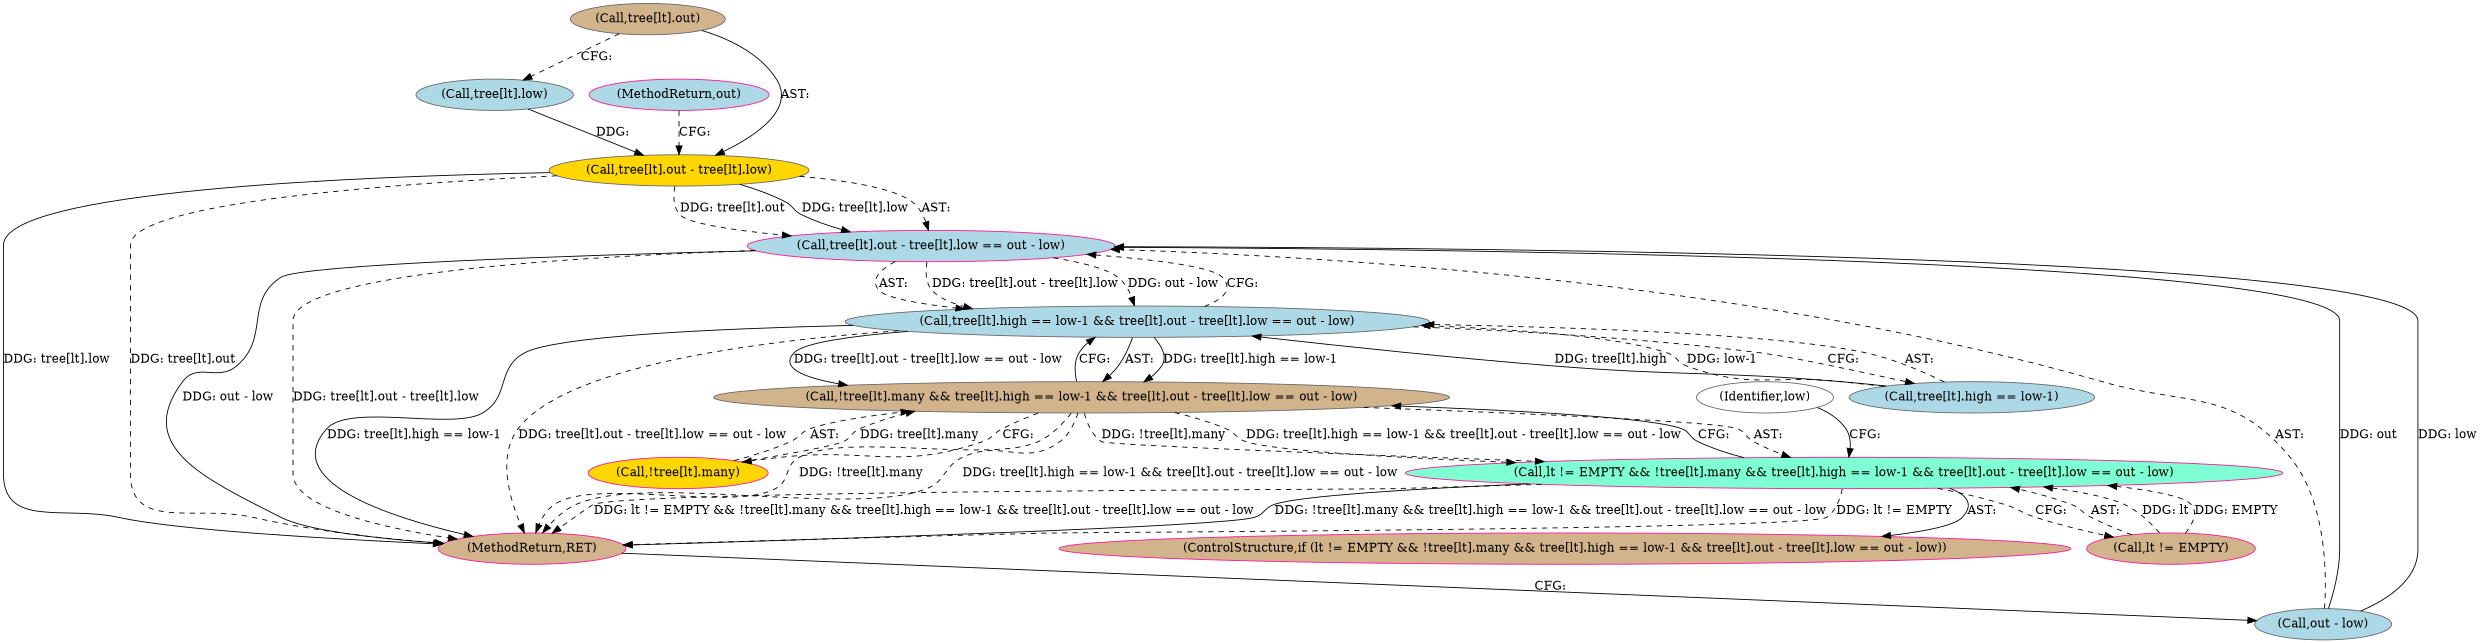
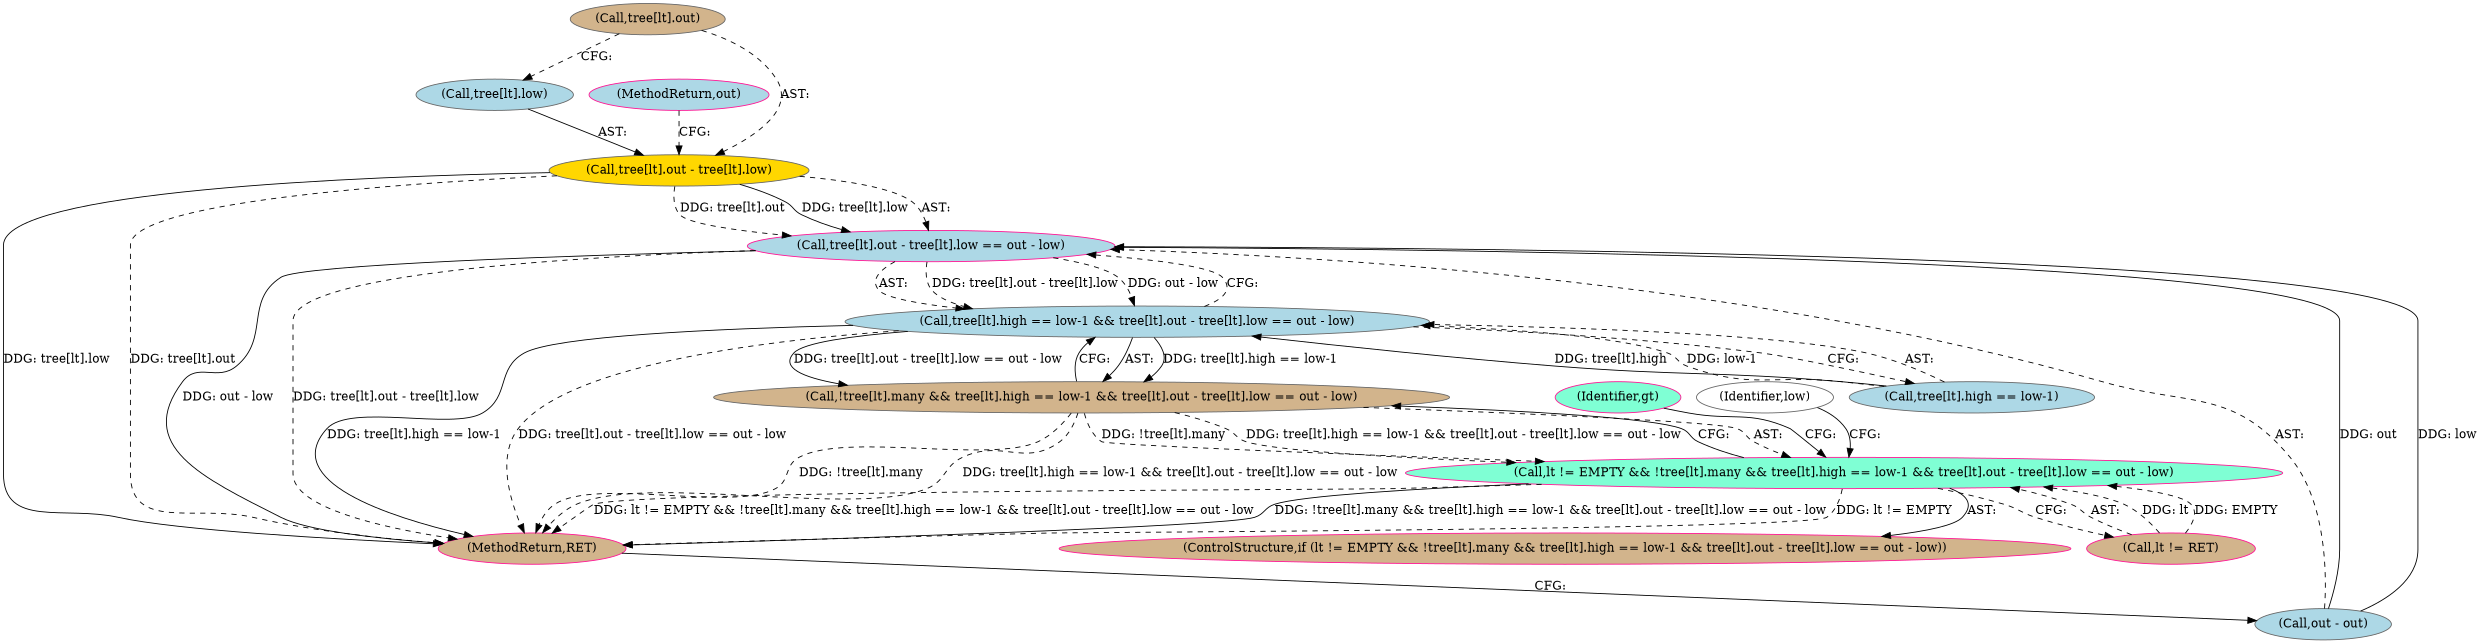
(778, 84) -> (778, 84)
(615, 133) -> (615, 133)
none -> (1618, 397)
(678, 473) -> none
(2171, 549) -> (2171, 549)
(2323, 624) -> (2323, 624)
